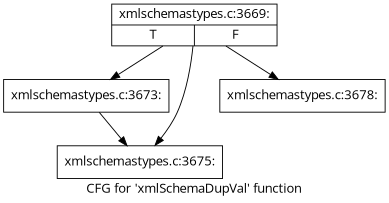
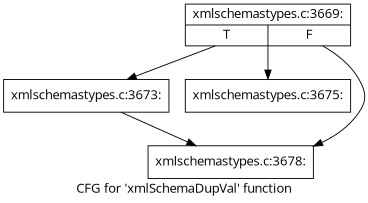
(110, 126) -> (154, 127)
